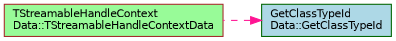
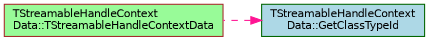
(326, 20) -> (343, 20)
